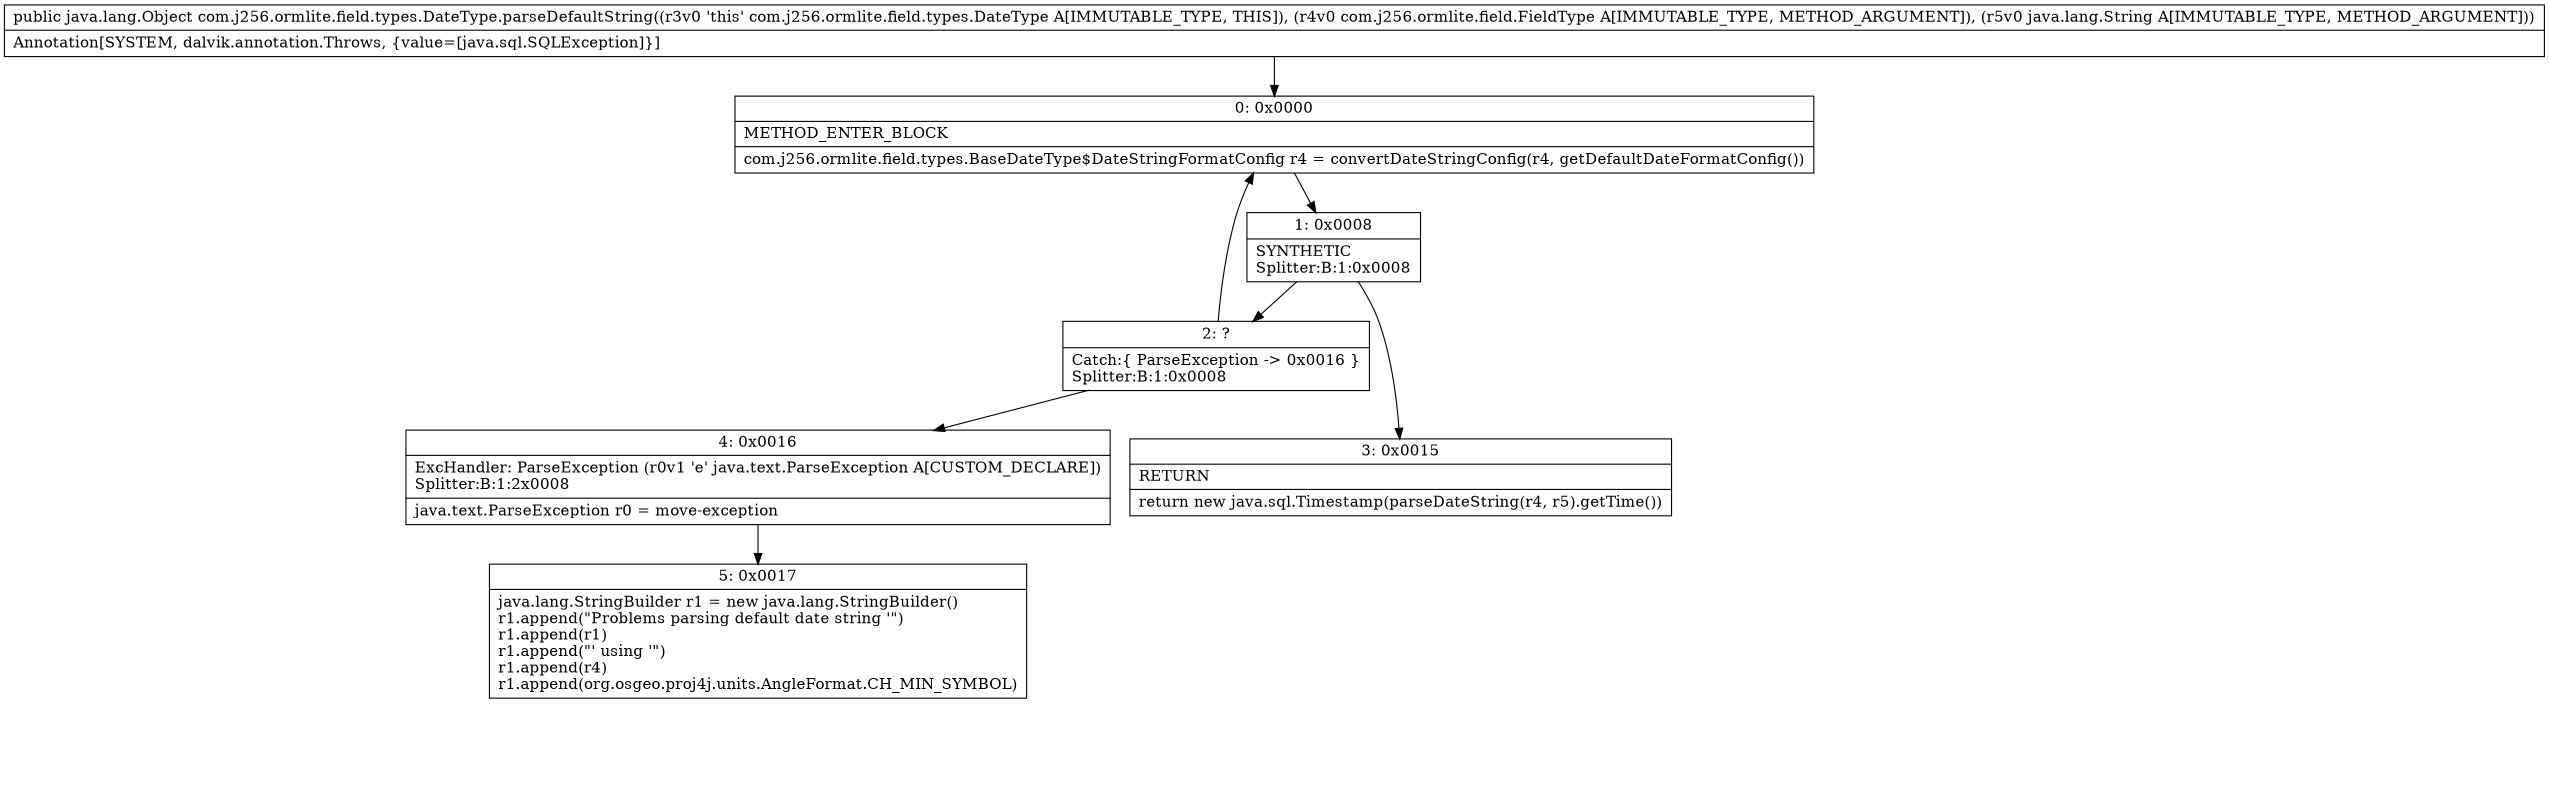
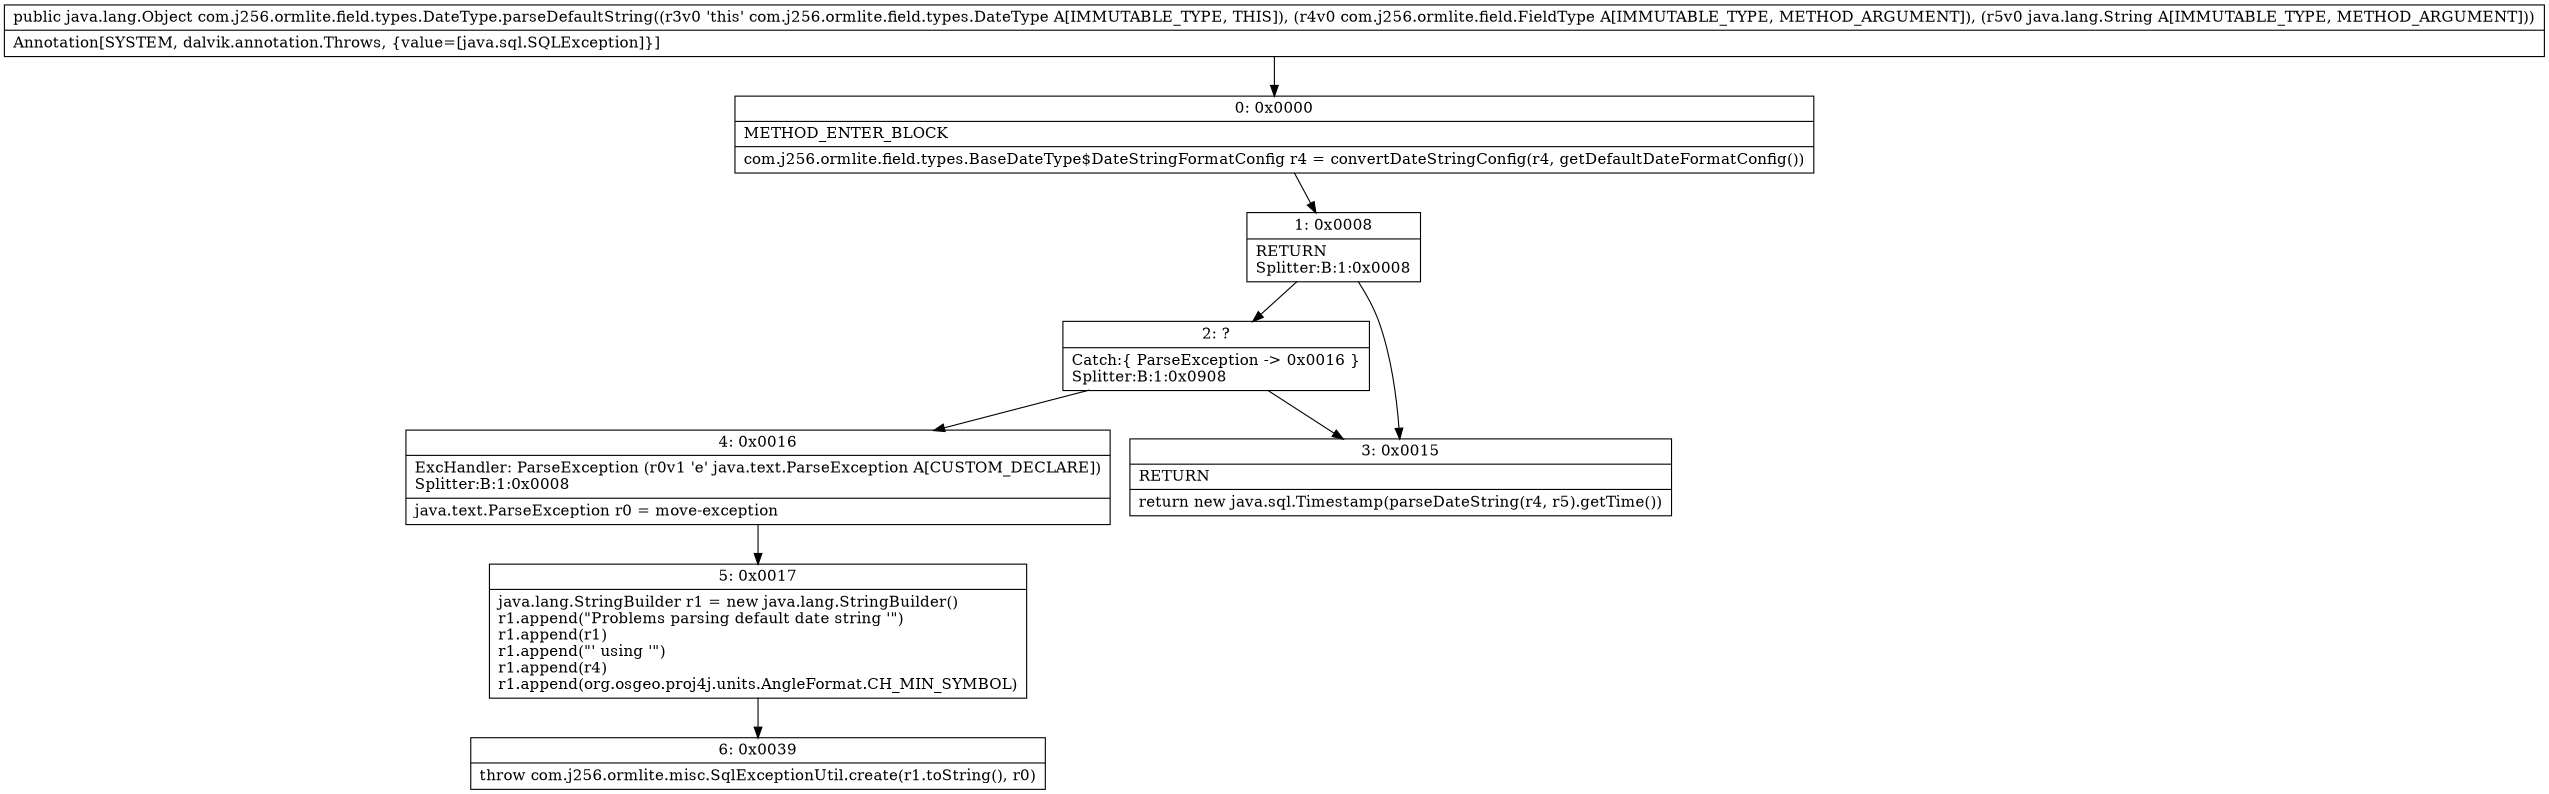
(1228, 251) -> (1301, 412)
(1304, 252) -> (1291, 252)
(1150, 377) -> (1150, 377)
(493, 484) -> (493, 484)
none -> (758, 764)
